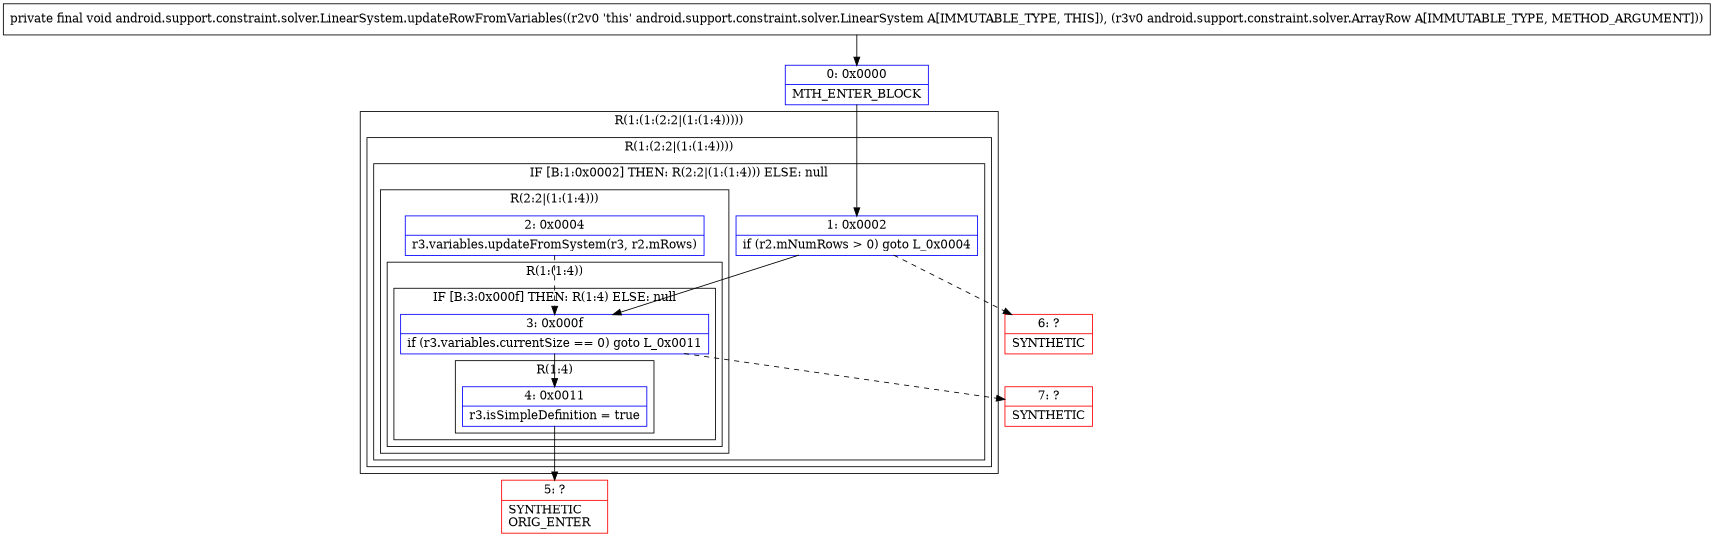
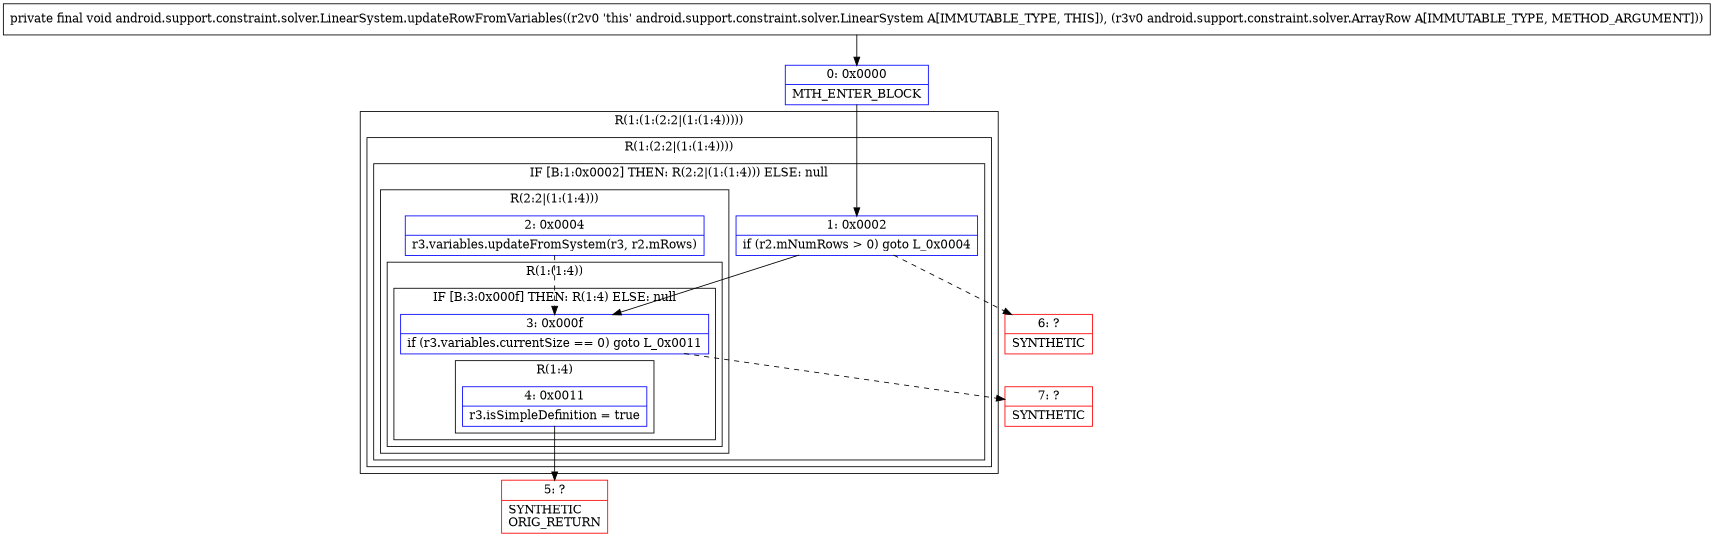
(555, 366) -> none
(550, 523) -> (555, 523)
